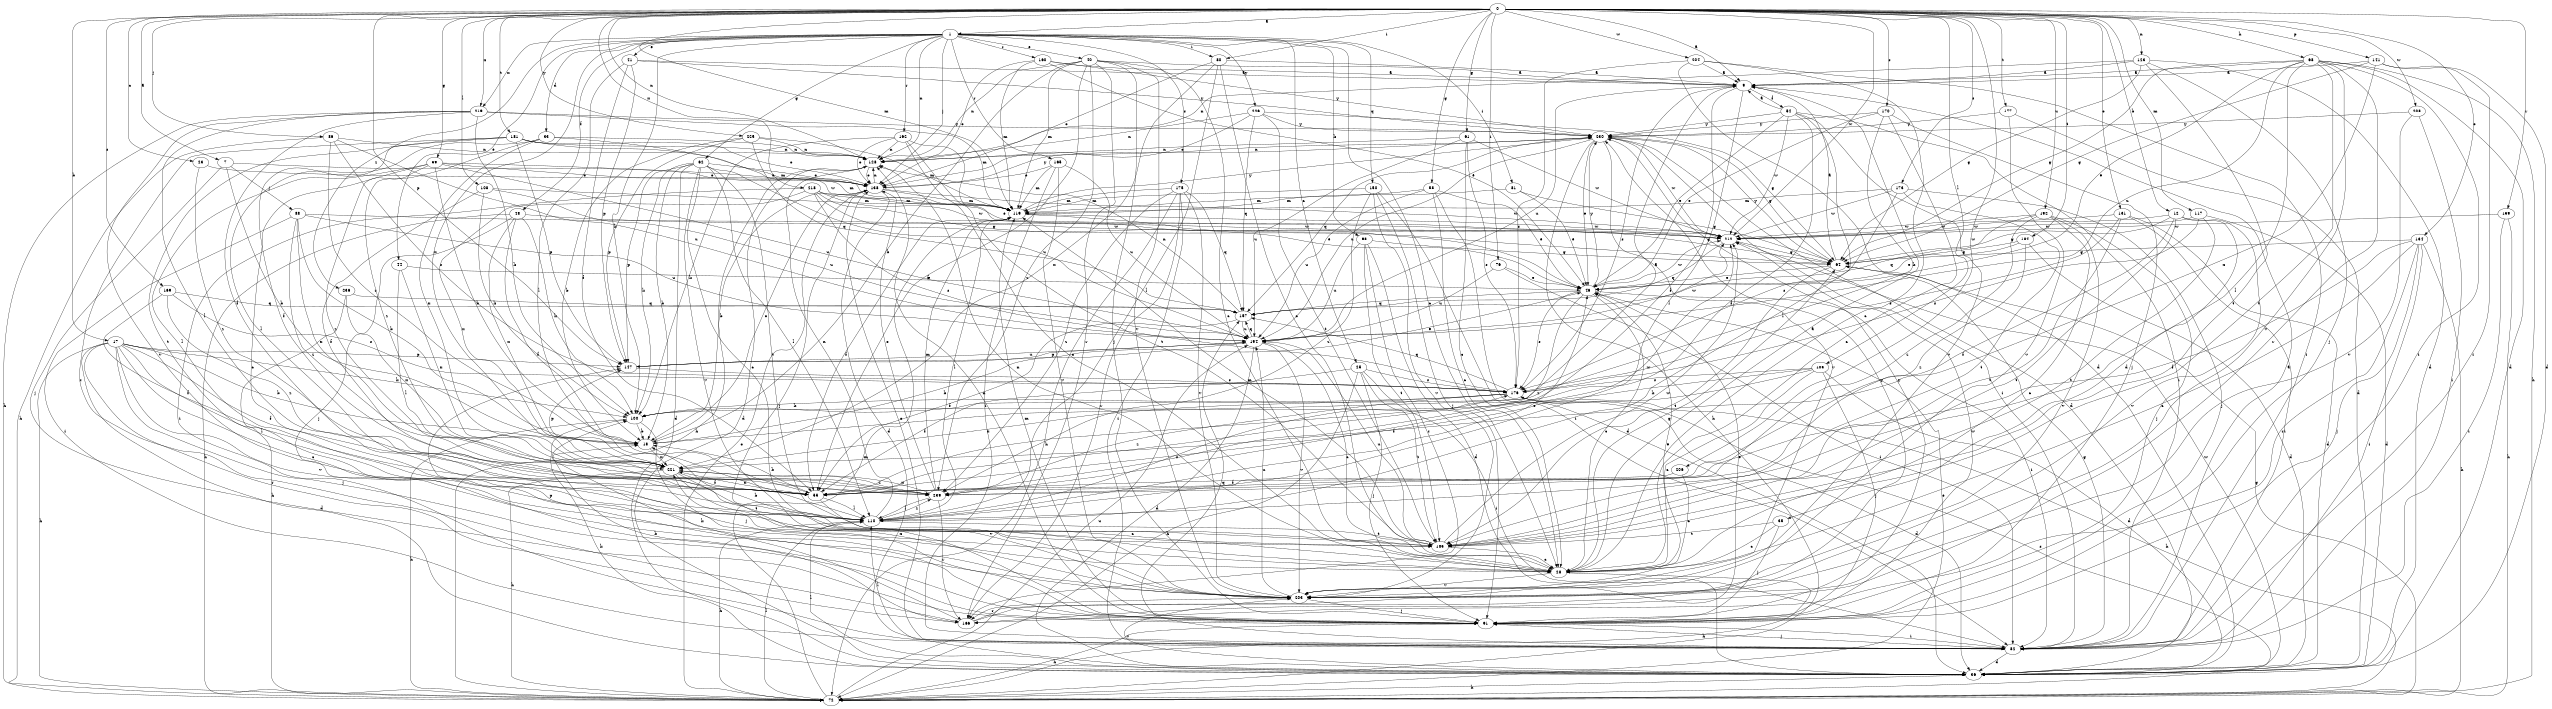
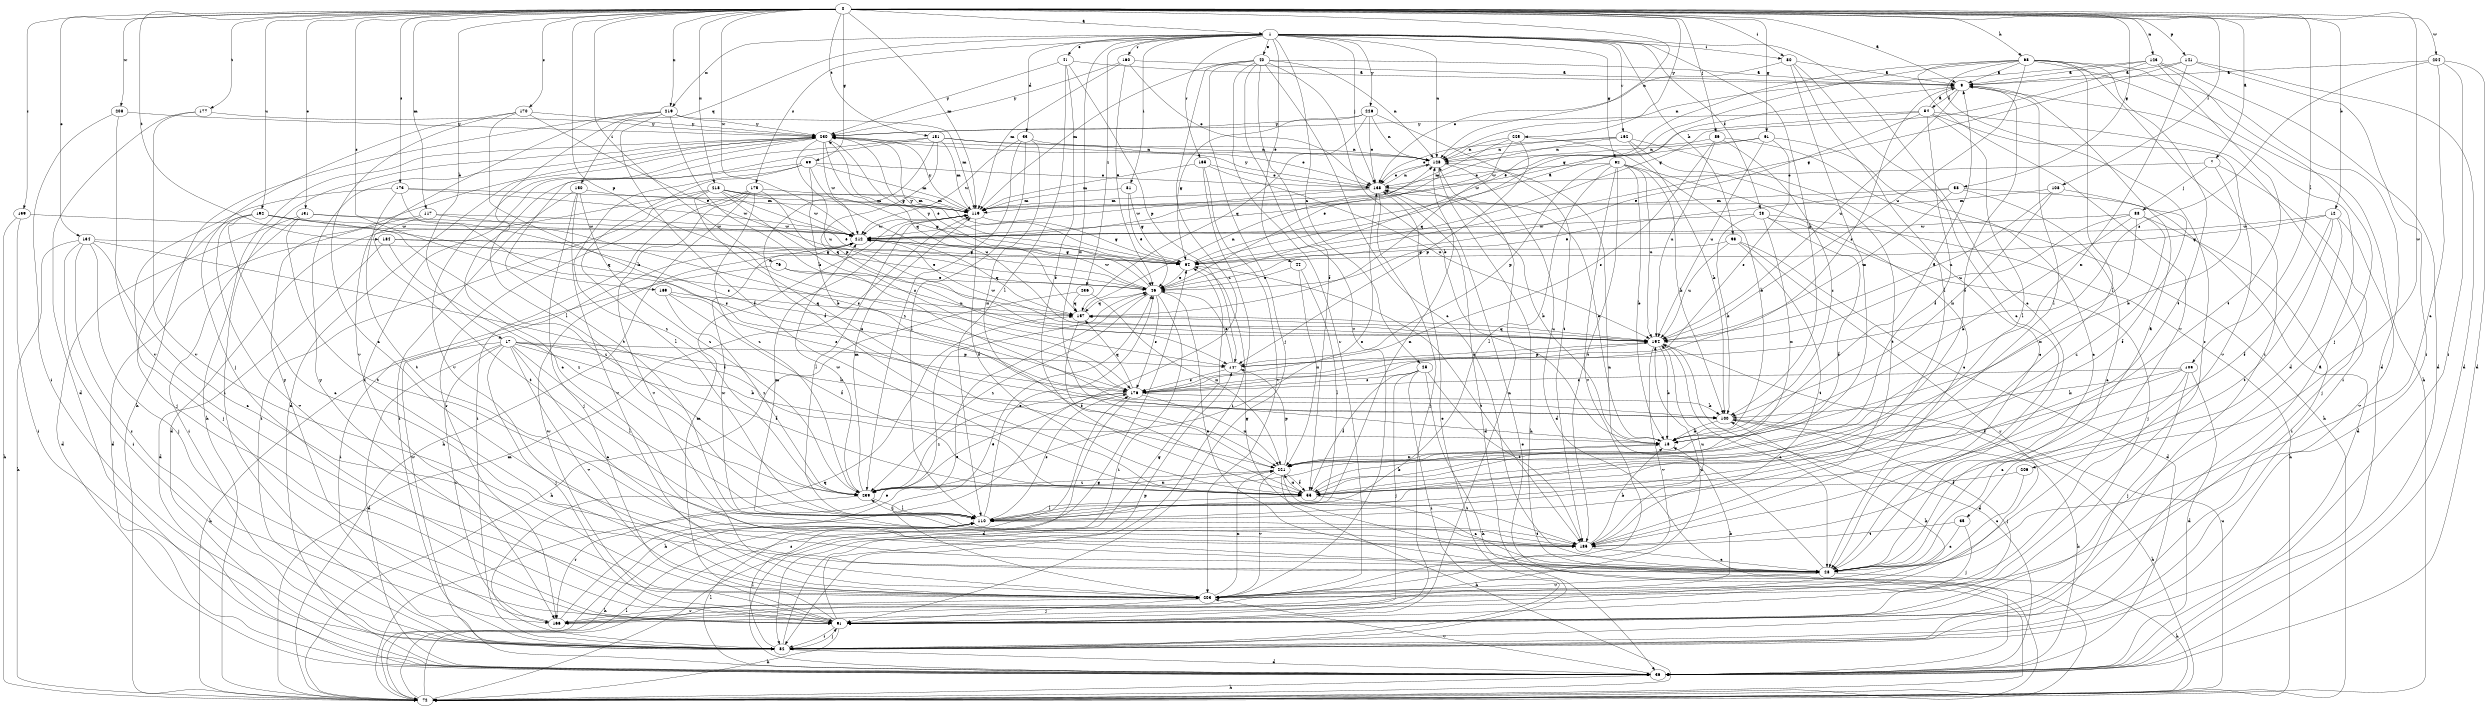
(201, 163) -> none
(994, 667) -> (424, 663)
